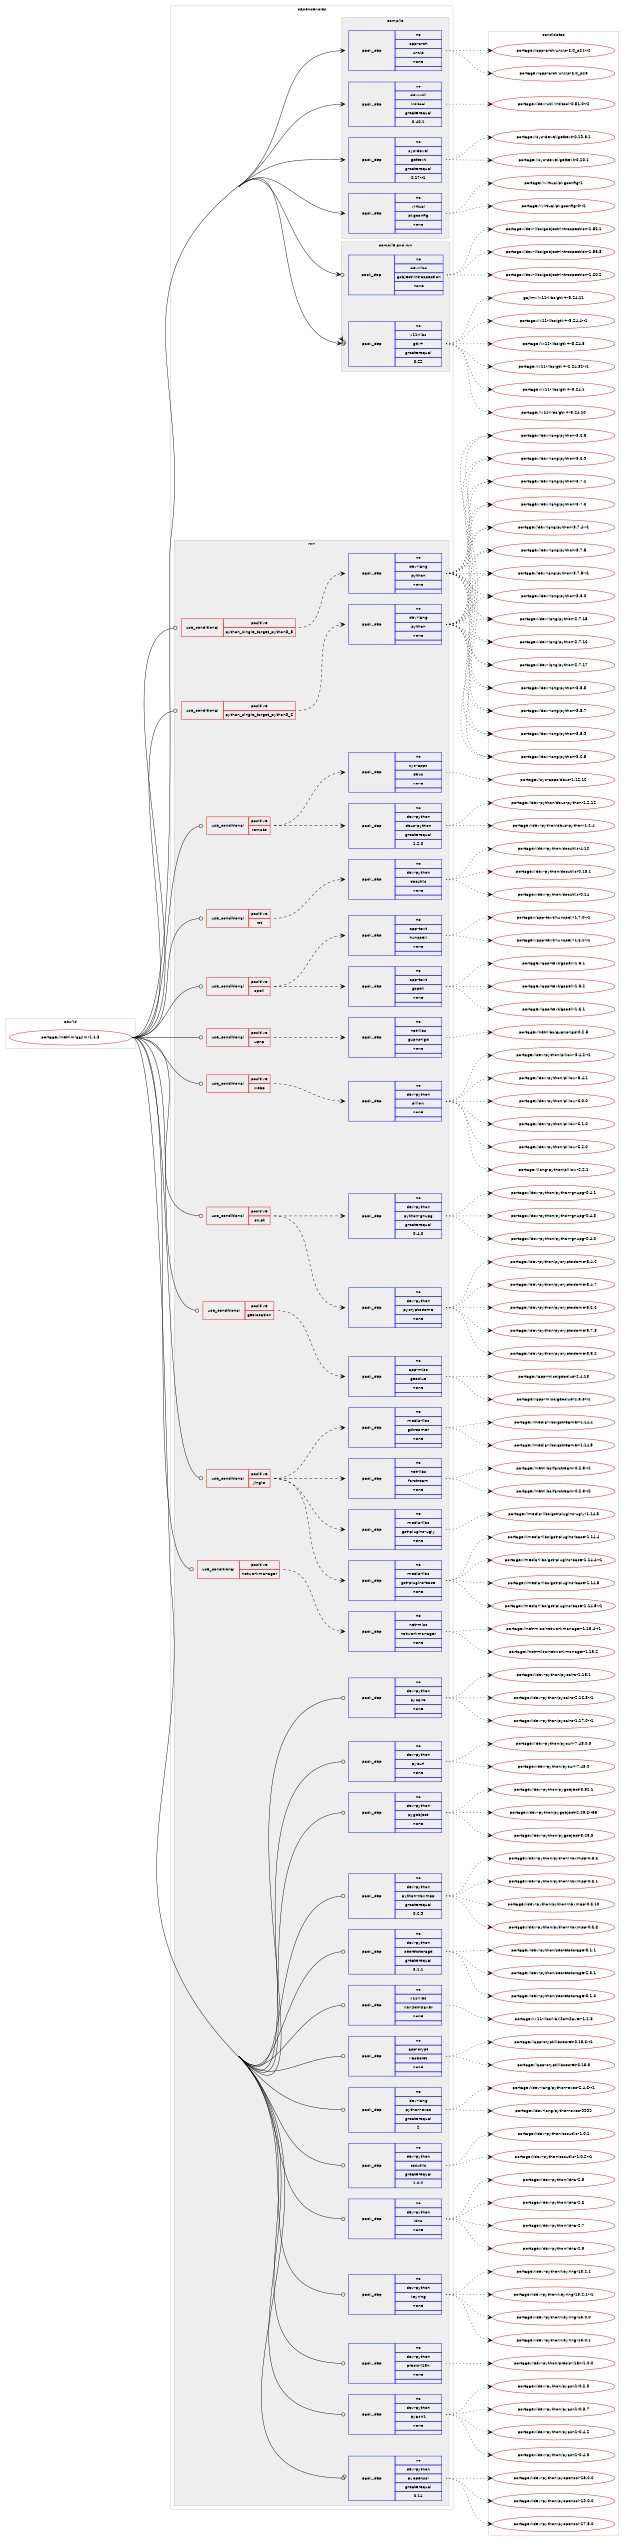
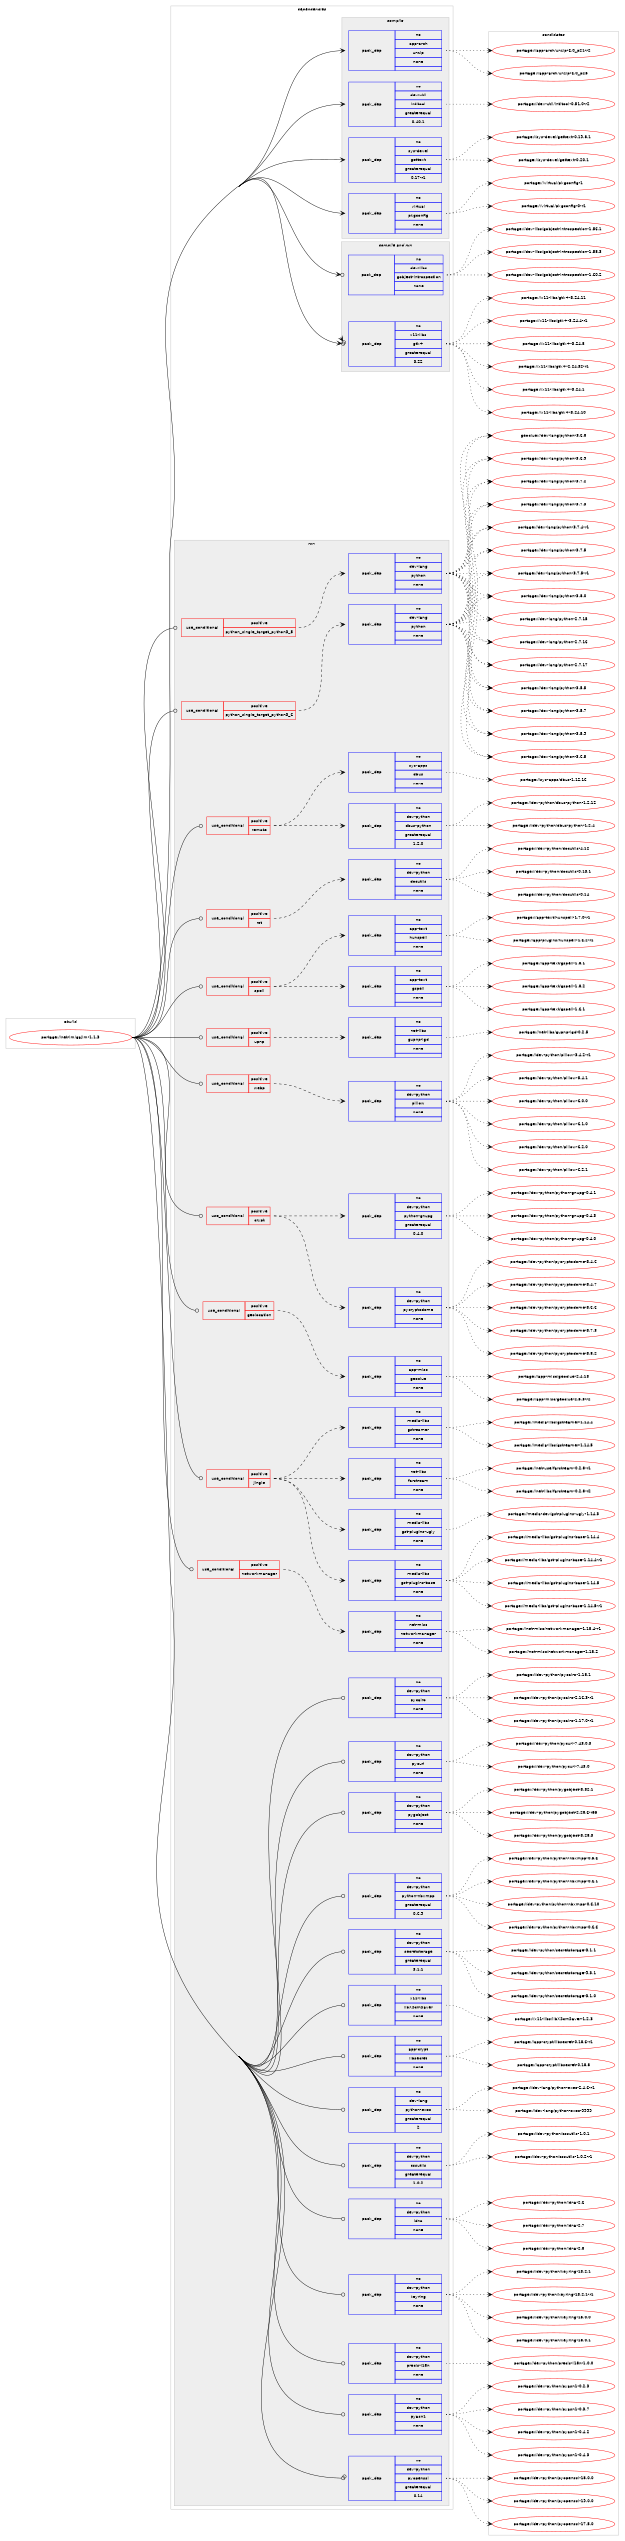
(554, 298) -> (554, 298)
(554, 436) -> (554, 436)
(554, 941) -> (554, 941)
(554, 1170) -> (554, 1170)
(554, 1468) -> (554, 1468)
(554, 1514) -> (554, 1514)
(554, 1973) -> (554, 1973)
(554, 2180) -> none
